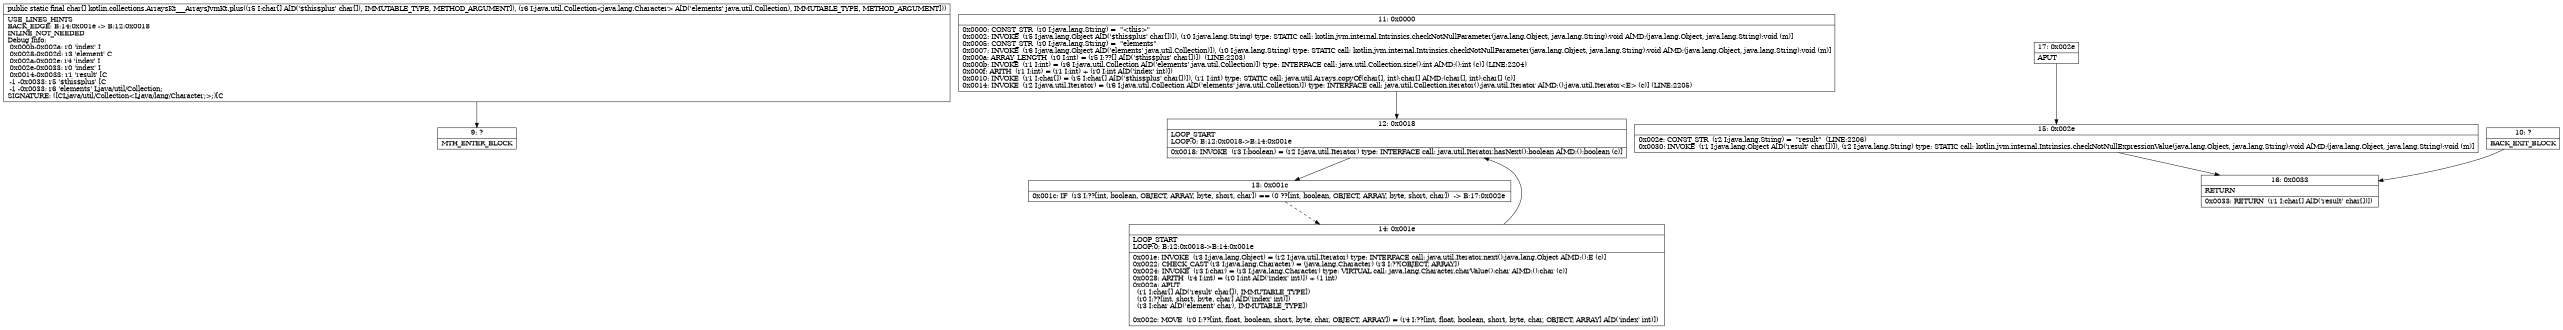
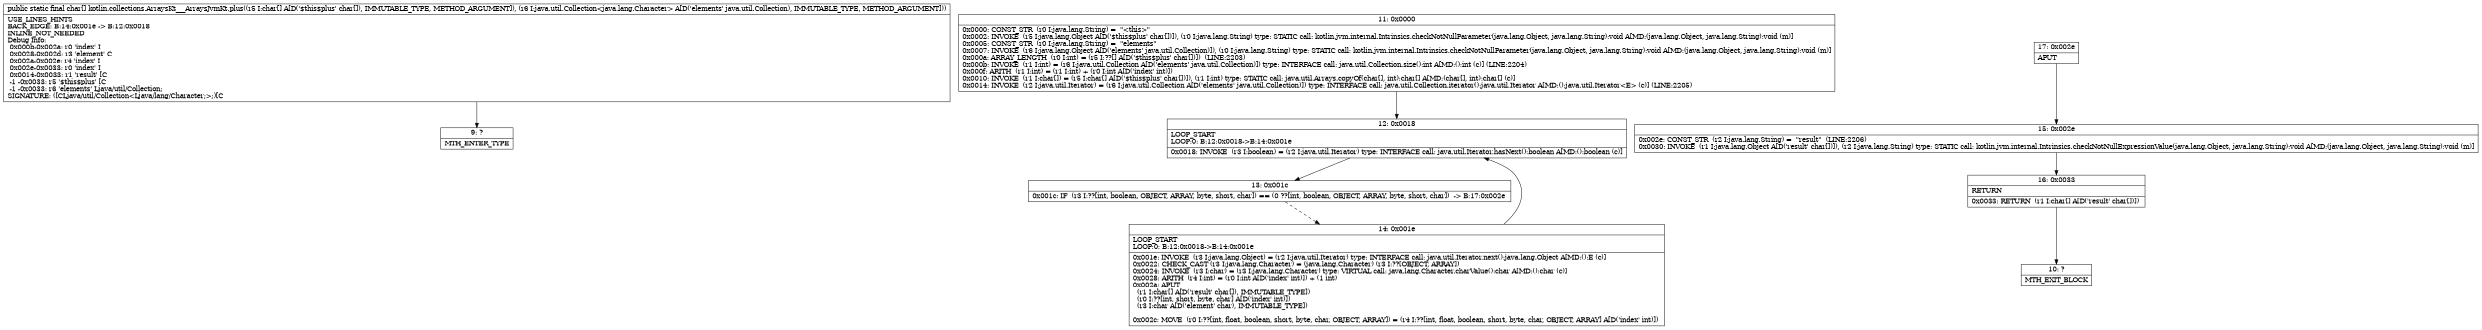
(477, 144) -> (477, 144)
(2523, 144) -> (2056, 280)
(2445, 168) -> (2056, 233)
